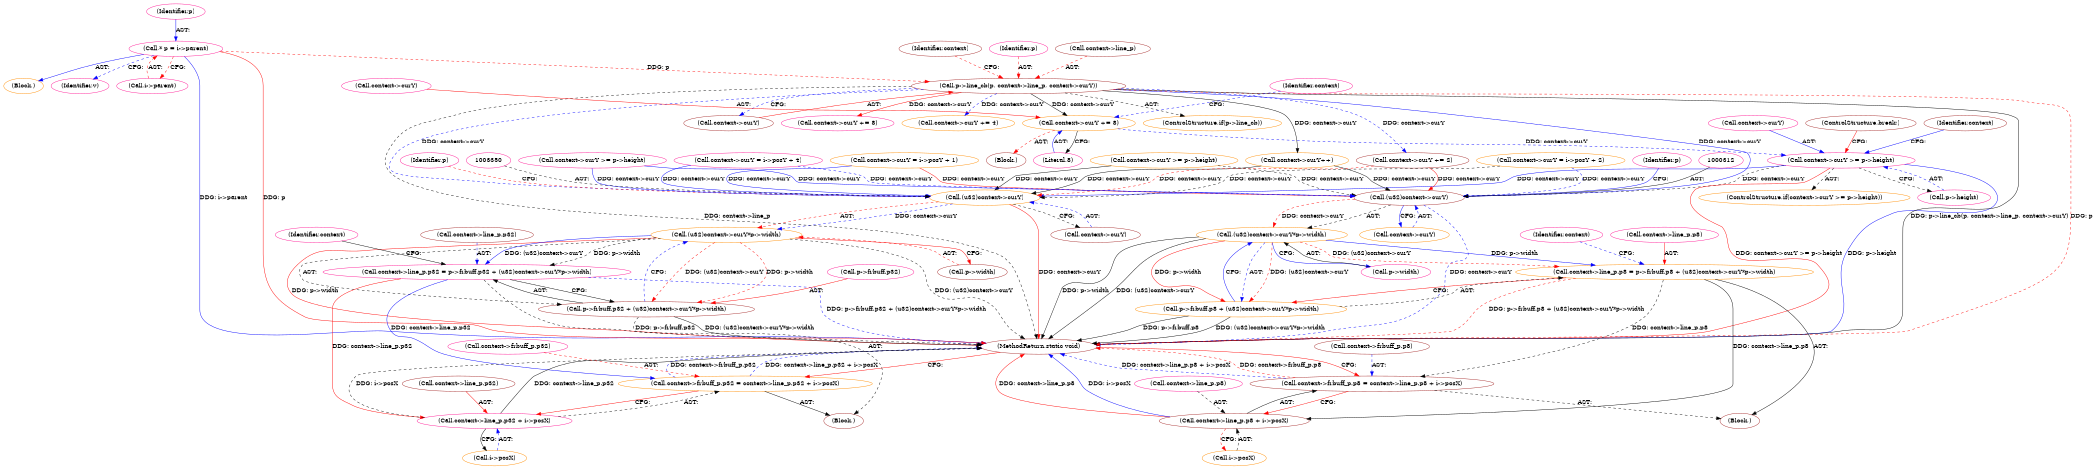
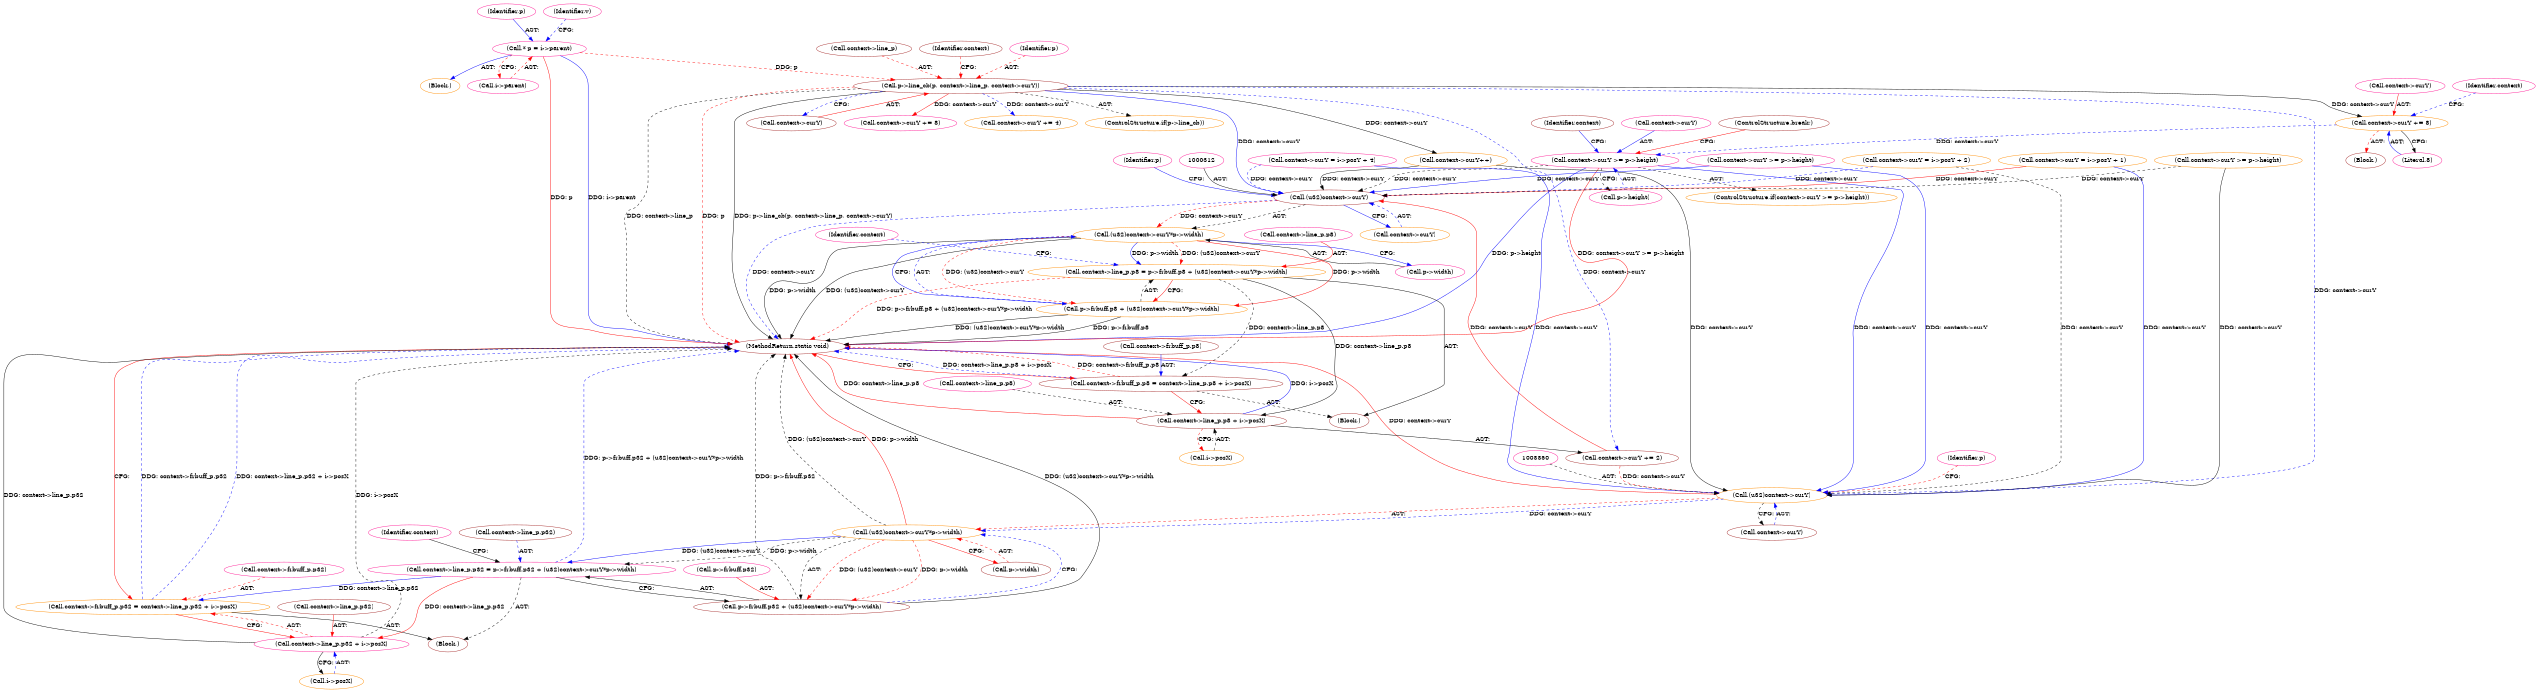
(125, 65) -> (557, 28)
(1372, 363) -> (1161, 363)
(1279, 400) -> (1425, 438)
(637, 408) -> (265, 622)
